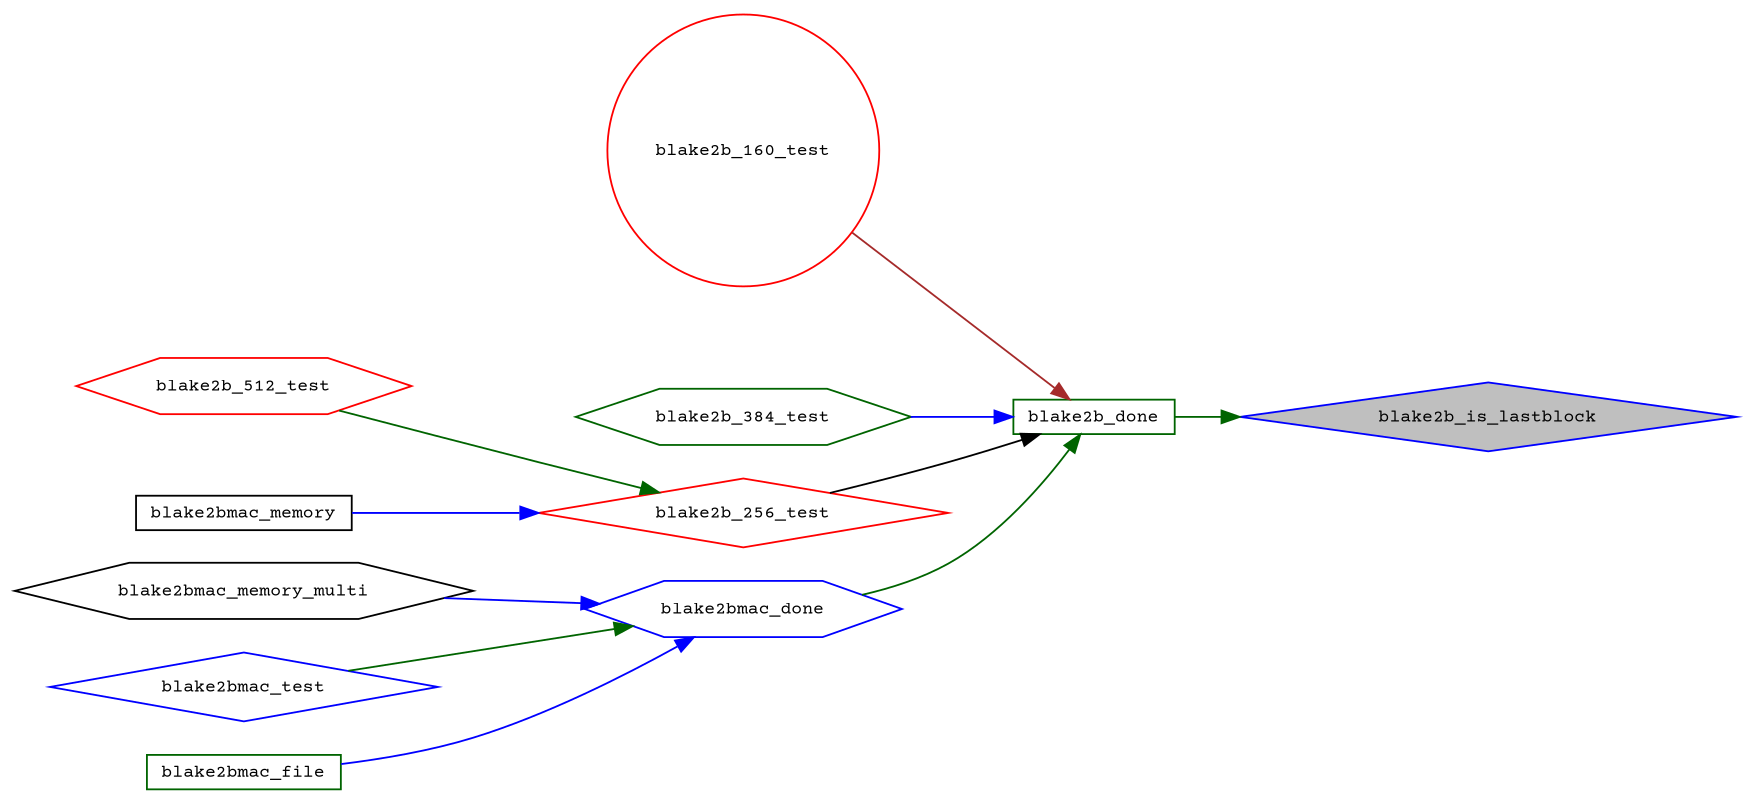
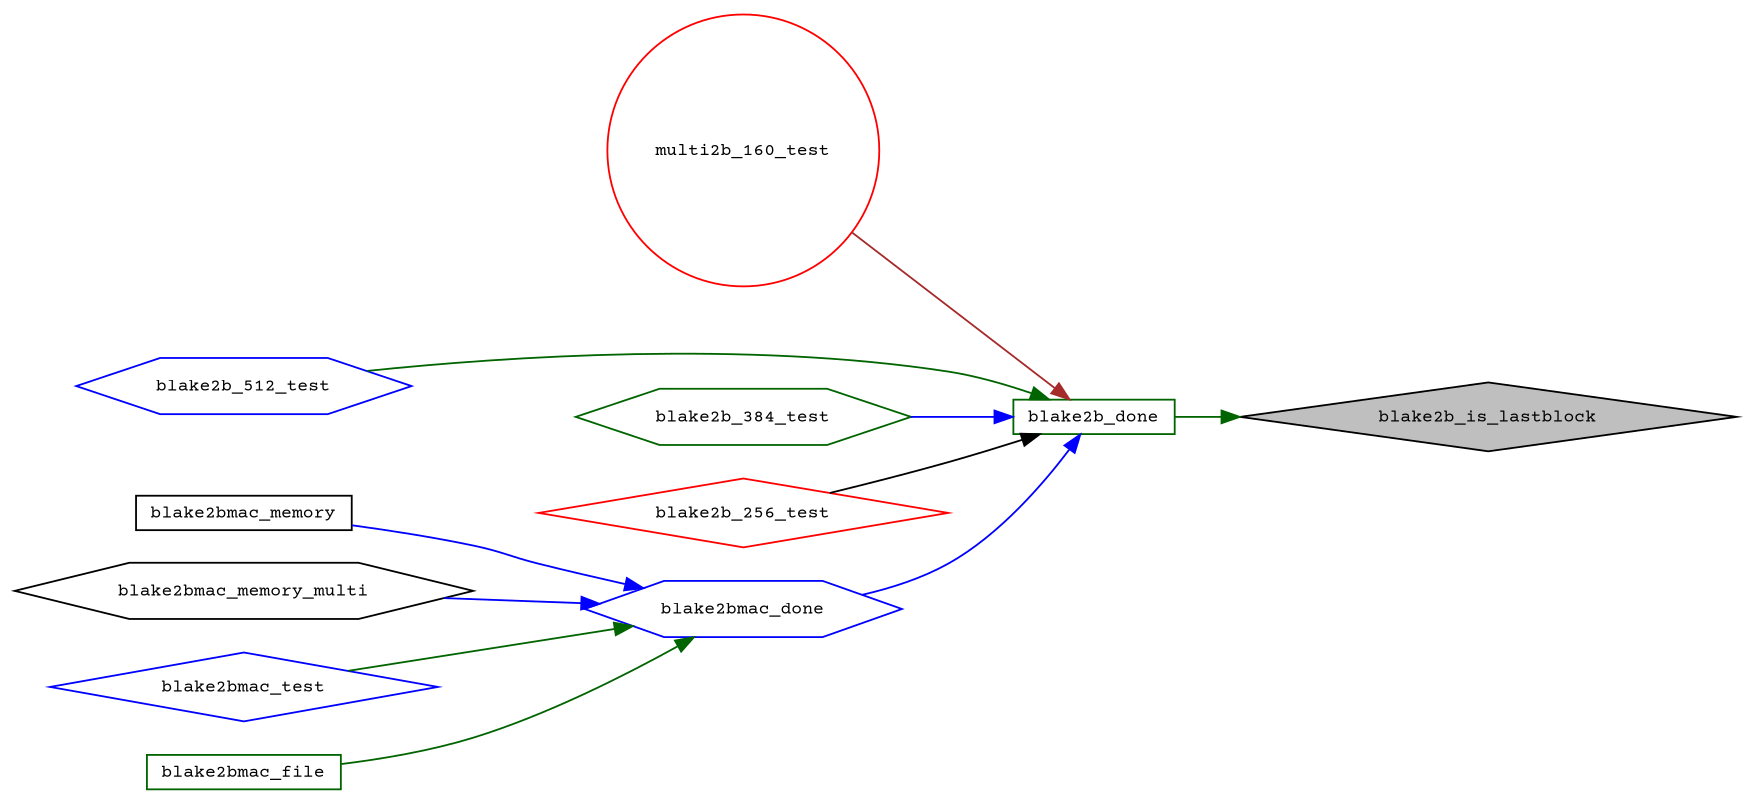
(743, 150) -> (743, 150)
(244, 386) -> (244, 386)
(1488, 417) -> (1488, 417)
(490, 450) -> (701, 354)
(436, 513) -> (490, 549)
(980, 543) -> (980, 543)
(515, 723) -> (515, 723)
